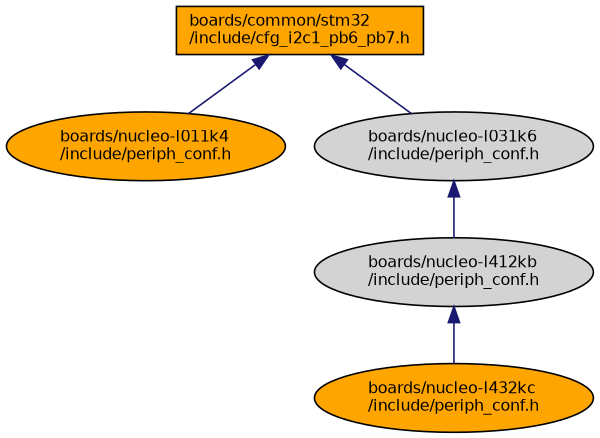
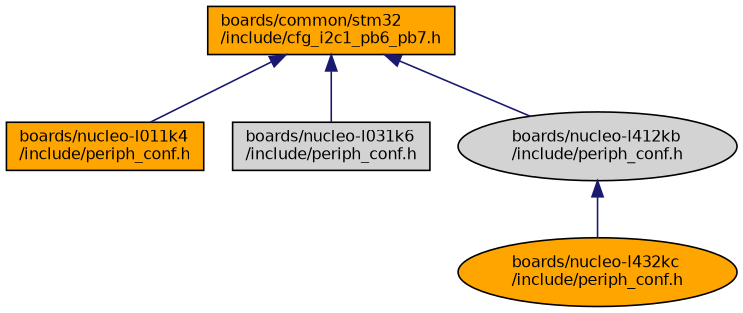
(146, 146) -> (105, 146)
(454, 146) -> (331, 146)
(454, 217) -> (465, 89)
